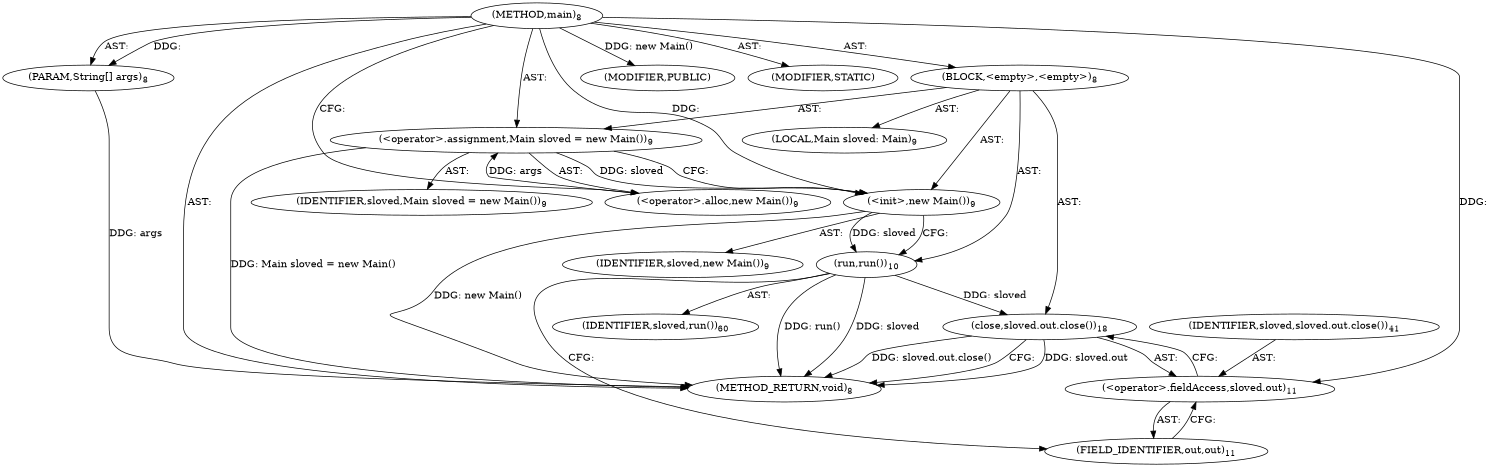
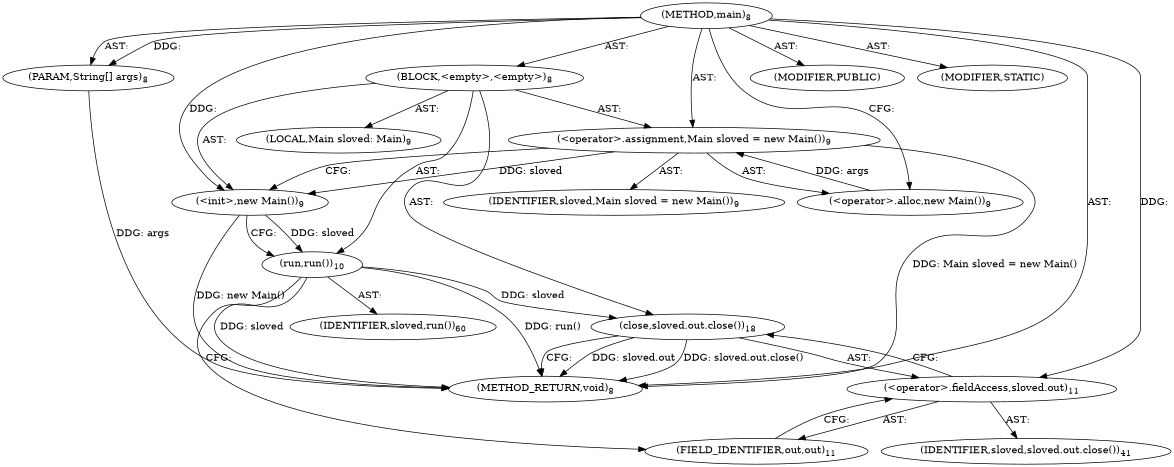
(649, 47) -> (788, 47)
(683, 265) -> none
(1250, 356) -> (1002, 417)
